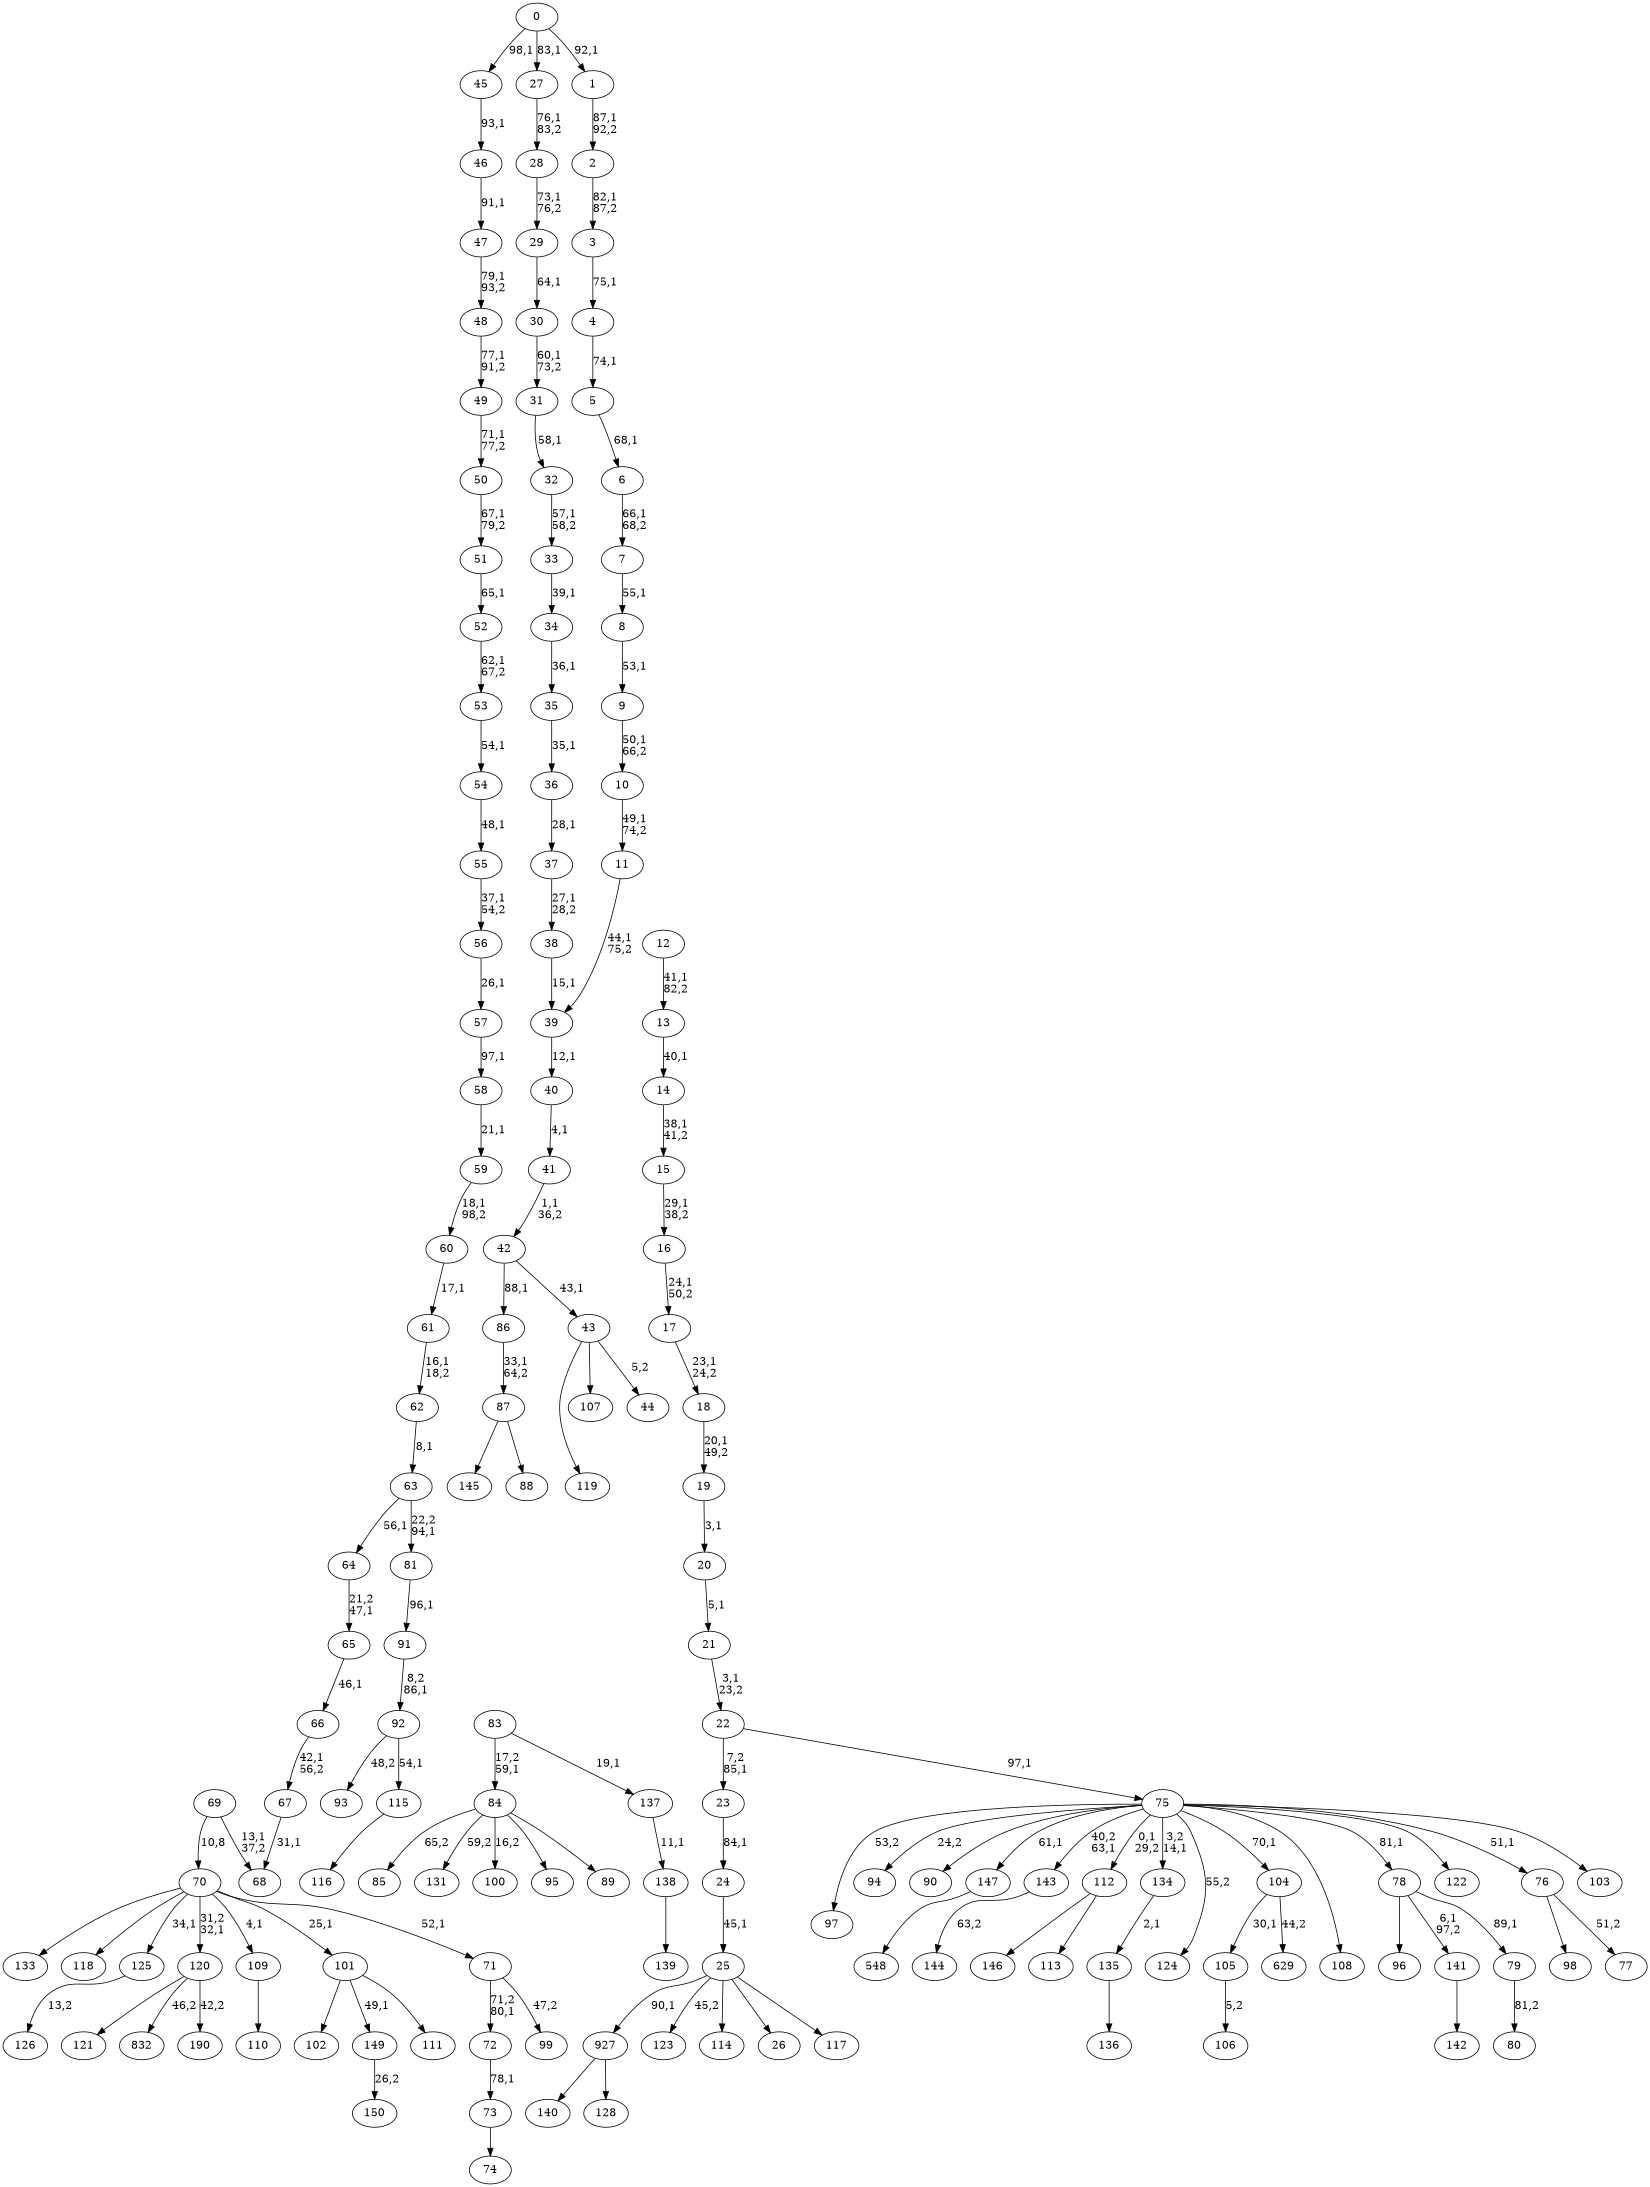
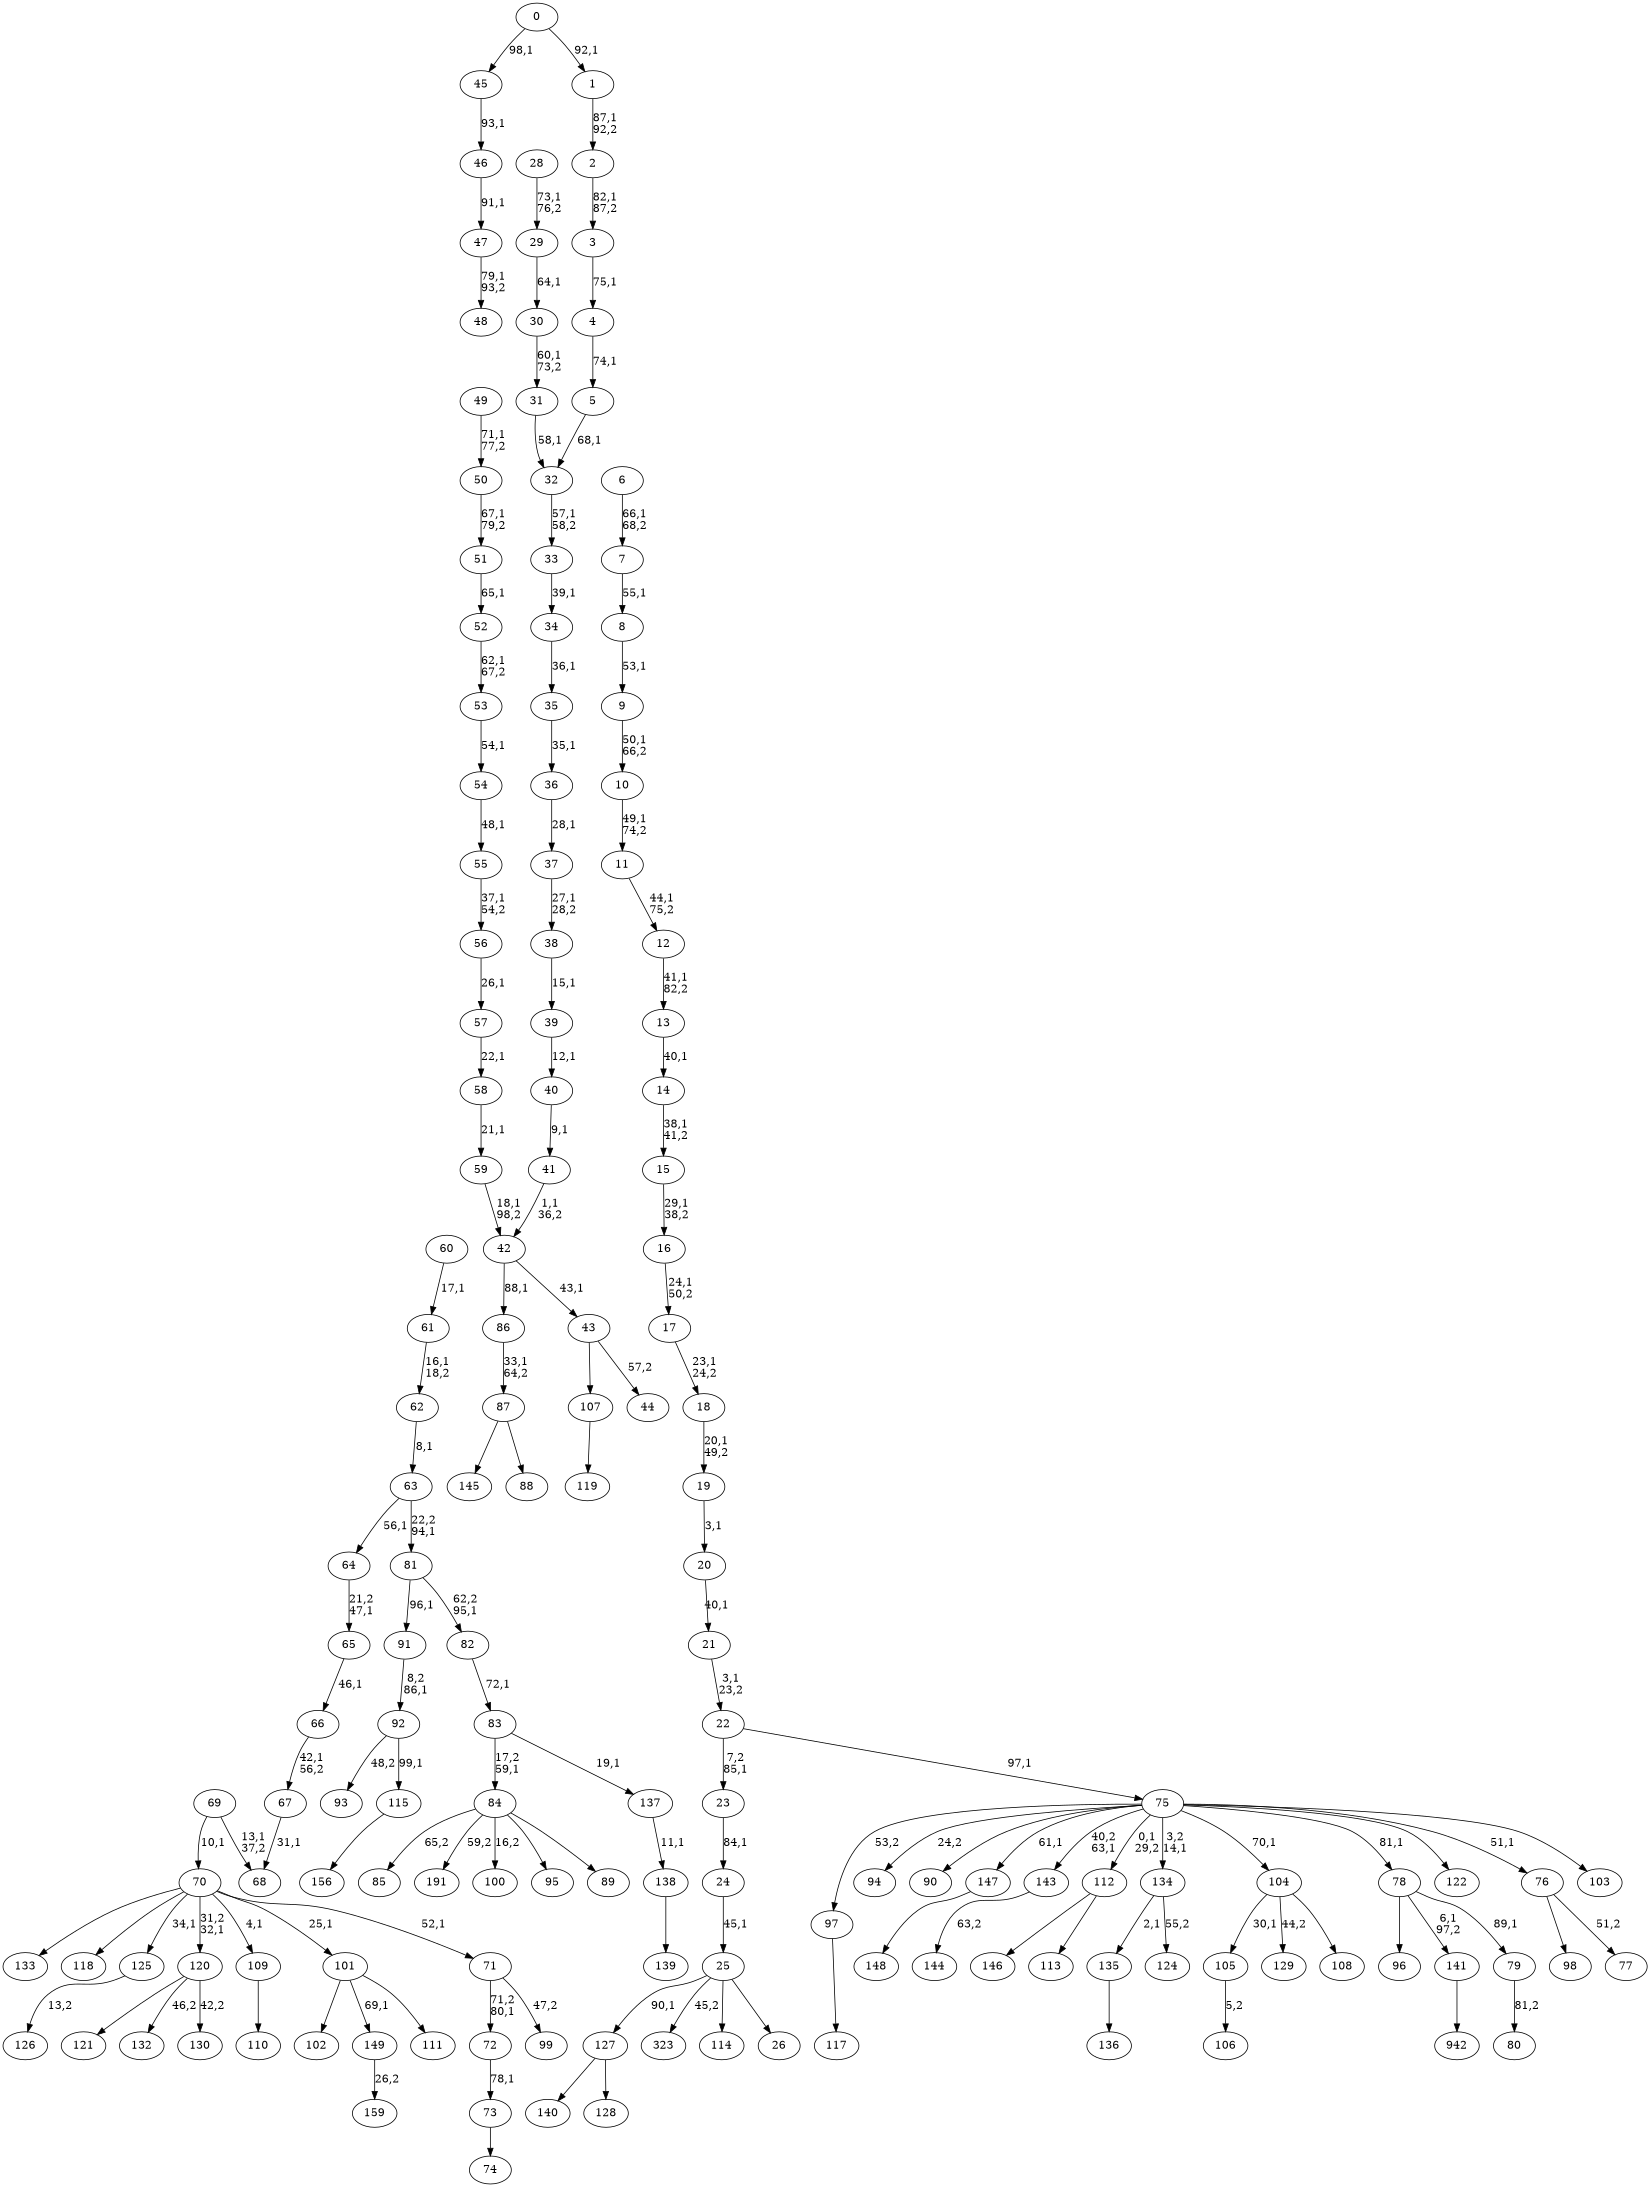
(537, 85) -> none
(481, 358) -> none
(608, 437) -> (573, 437)
(603, 946) -> (641, 901)
(493, 1057) -> (493, 1057)
(560, 1130) -> (560, 1130)
(459, 1204) -> (492, 1206)
(640, 1368) -> (640, 1368)
(560, 1403) -> (589, 1443)
(717, 1606) -> (717, 1606)
none -> (468, 1645)
(411, 1764) -> (411, 1764)
(1292, 1841) -> (1315, 1918)
(213, 1843) -> (213, 1843)
(1205, 1880) -> (1165, 1921)
(322, 1883) -> (322, 1883)
(437, 1883) -> (437, 1883)
(876, 1967) -> (876, 1967)
(1284, 1967) -> (1284, 1967)
(776, 2004) -> (834, 1981)
(377, 2006) -> (377, 2006)
(142, 2046) -> (142, 2046)
(200, 2046) -> (200, 2046)
(605, 2046) -> (605, 2046)
(664, 2046) -> (664, 2046)
(1457, 2046) -> (1457, 2046)
(375, 2113) -> (375, 2113)
